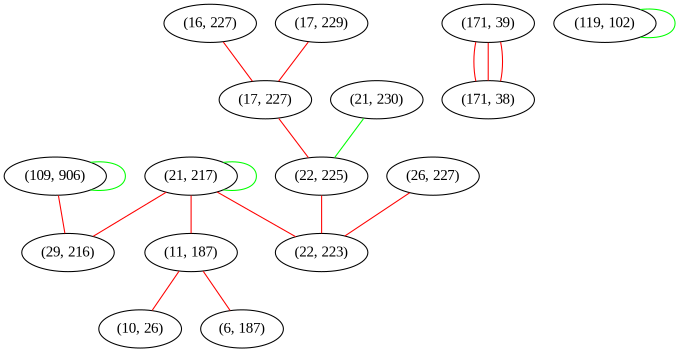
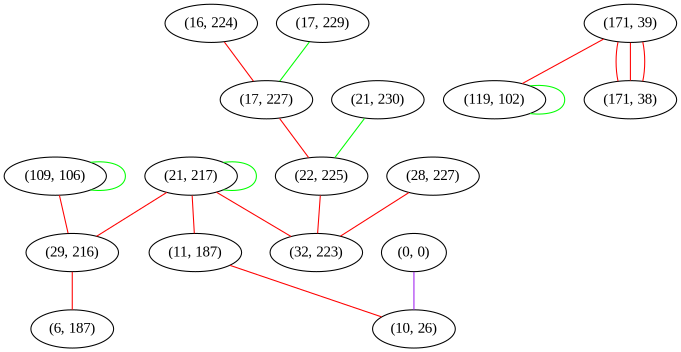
(210, 23) -> (211, 23)
none -> (563, 61)
(293, 62) -> (295, 62)
(55, 176) -> (55, 176)
(433, 176) -> (433, 176)
(322, 253) -> (316, 253)
none -> (414, 253)
(217, 291) -> (72, 291)
